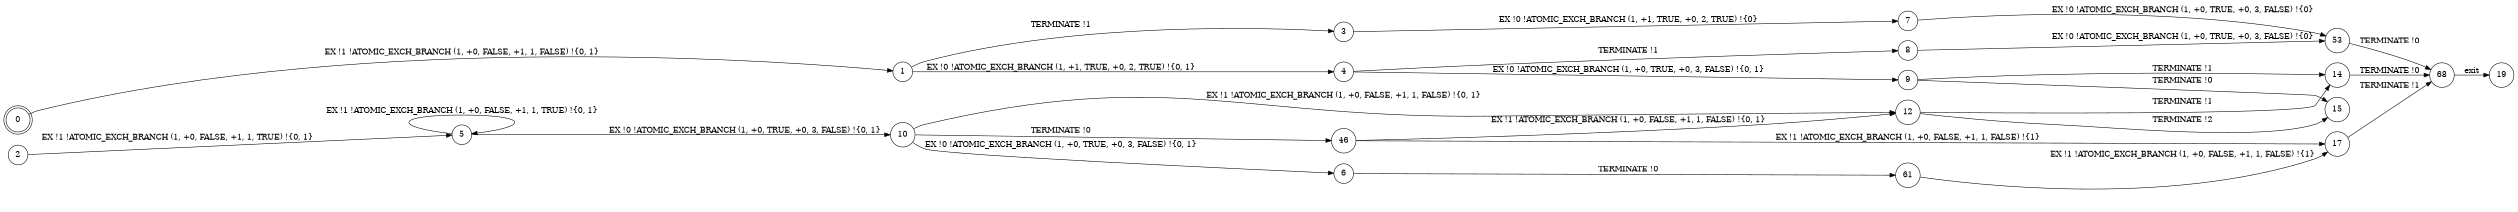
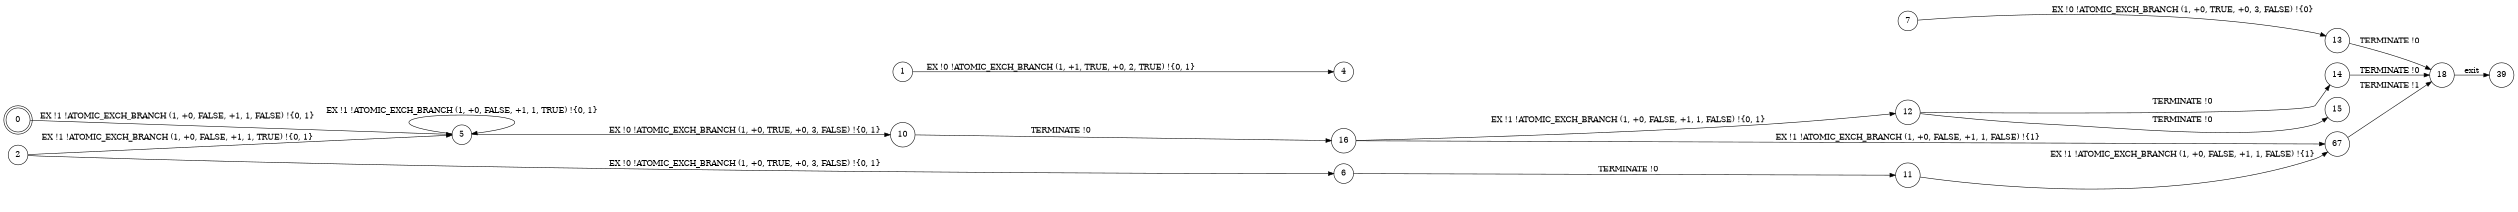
(1344, 32) -> none
(2337, 41) -> (2337, 41)
(1908, 50) -> none
(456, 59) -> (238, 127)
(2442, 75) -> (2442, 75)
(2502, 75) -> (2502, 75)
(1908, 80) -> none
(2183, 102) -> (2183, 102)
(1400, 115) -> none
(2183, 120) -> (2183, 120)
(1344, 141) -> (1344, 141)
(2337, 144) -> (2337, 144)
(1119, 163) -> (678, 169)
(1908, 175) -> (1908, 175)
